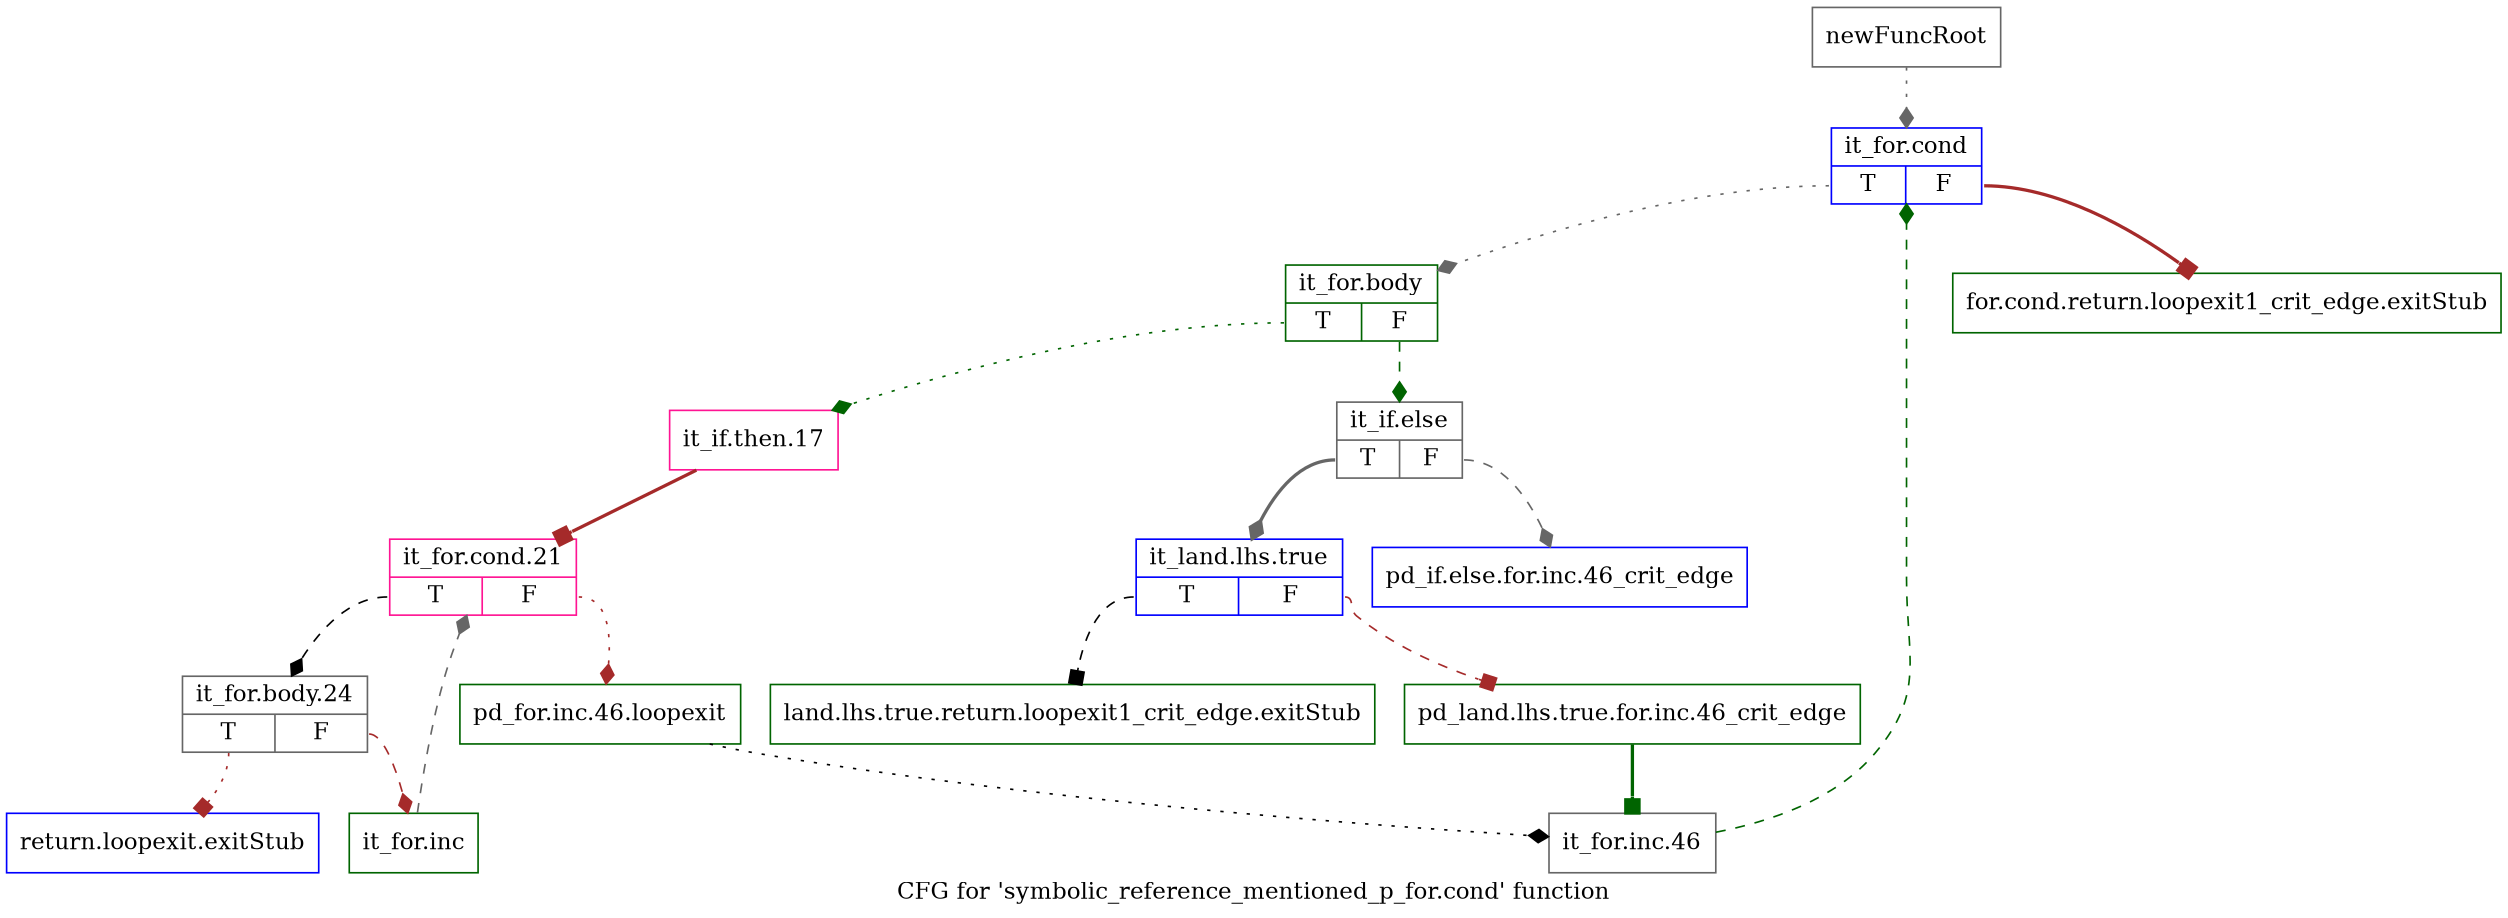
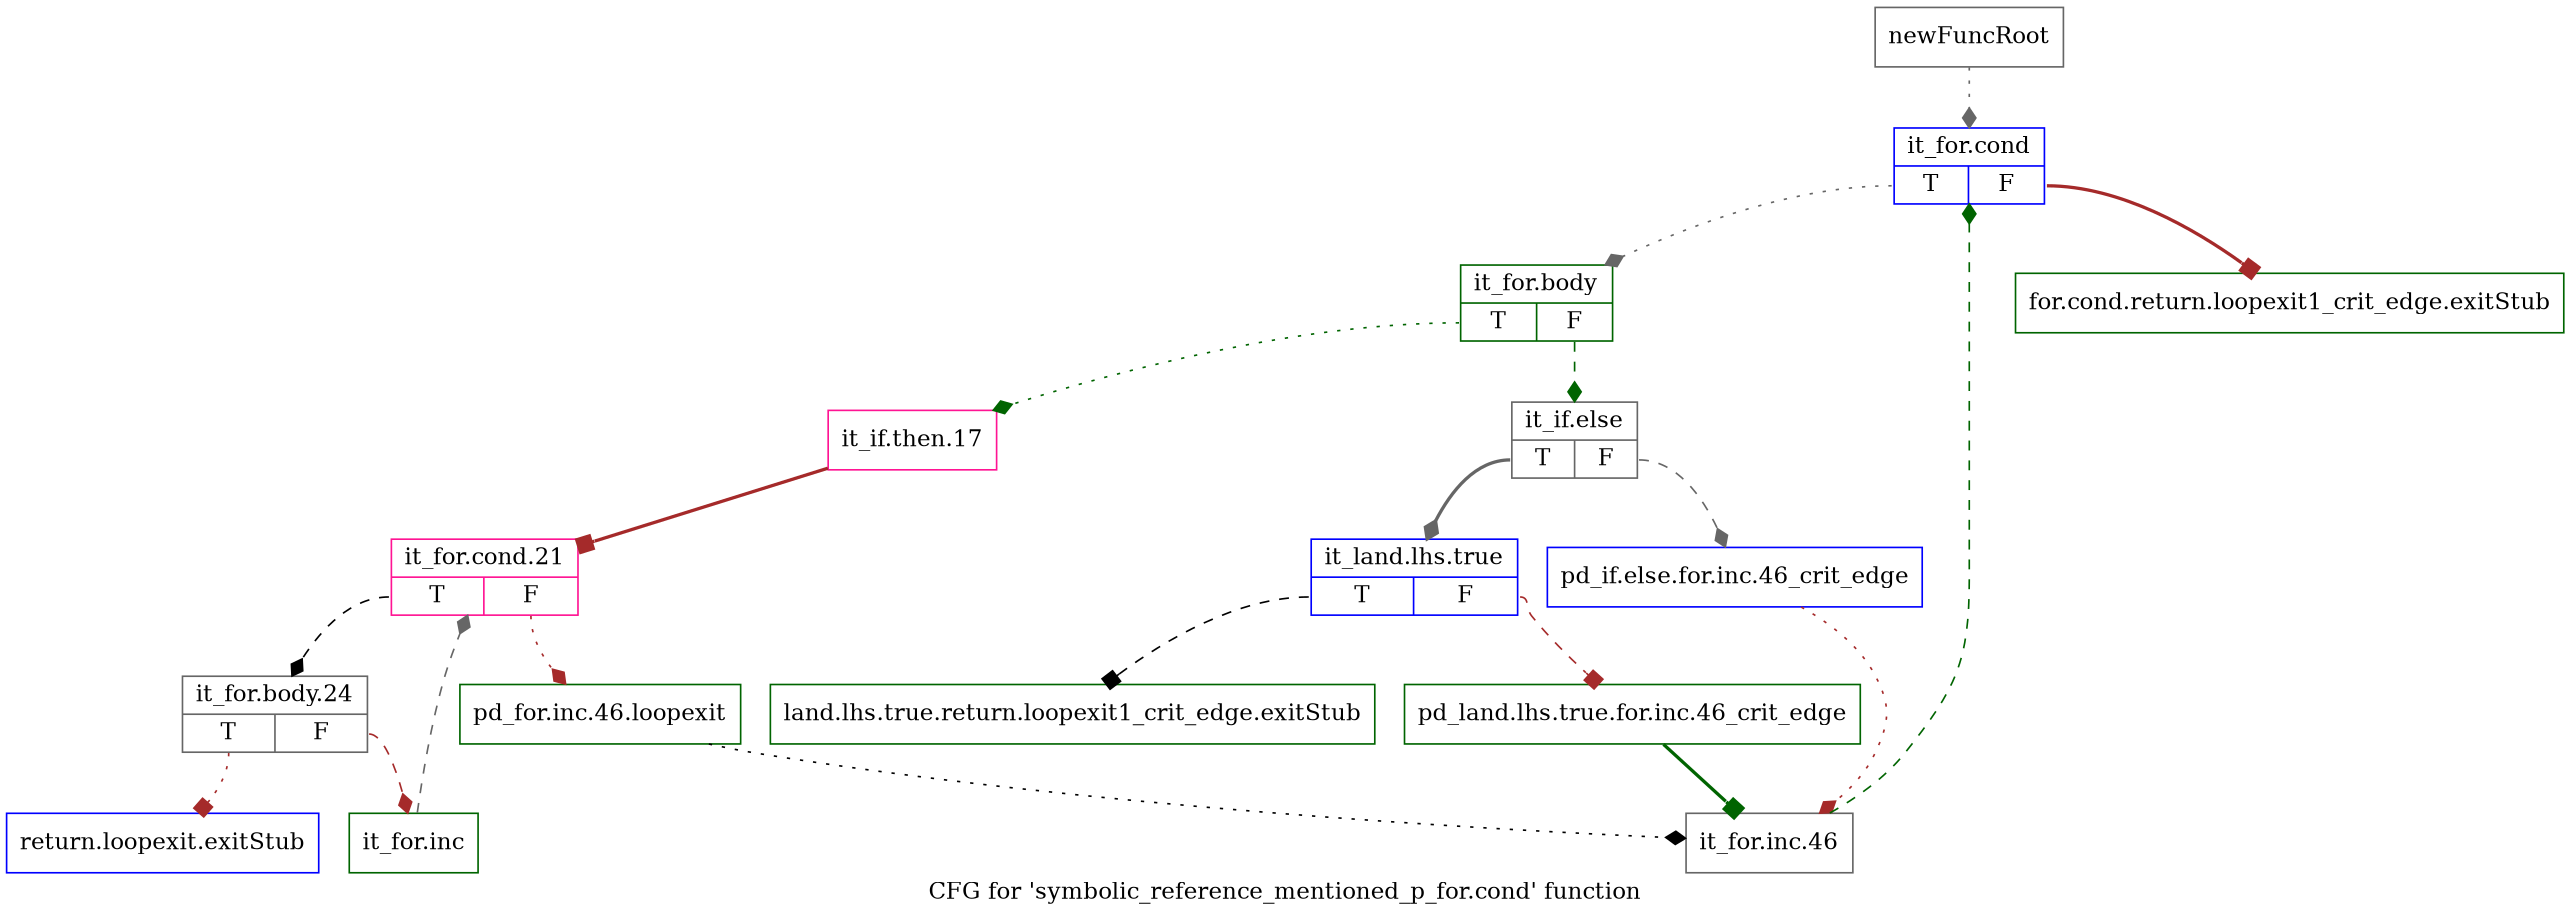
none -> (1883, 695)
